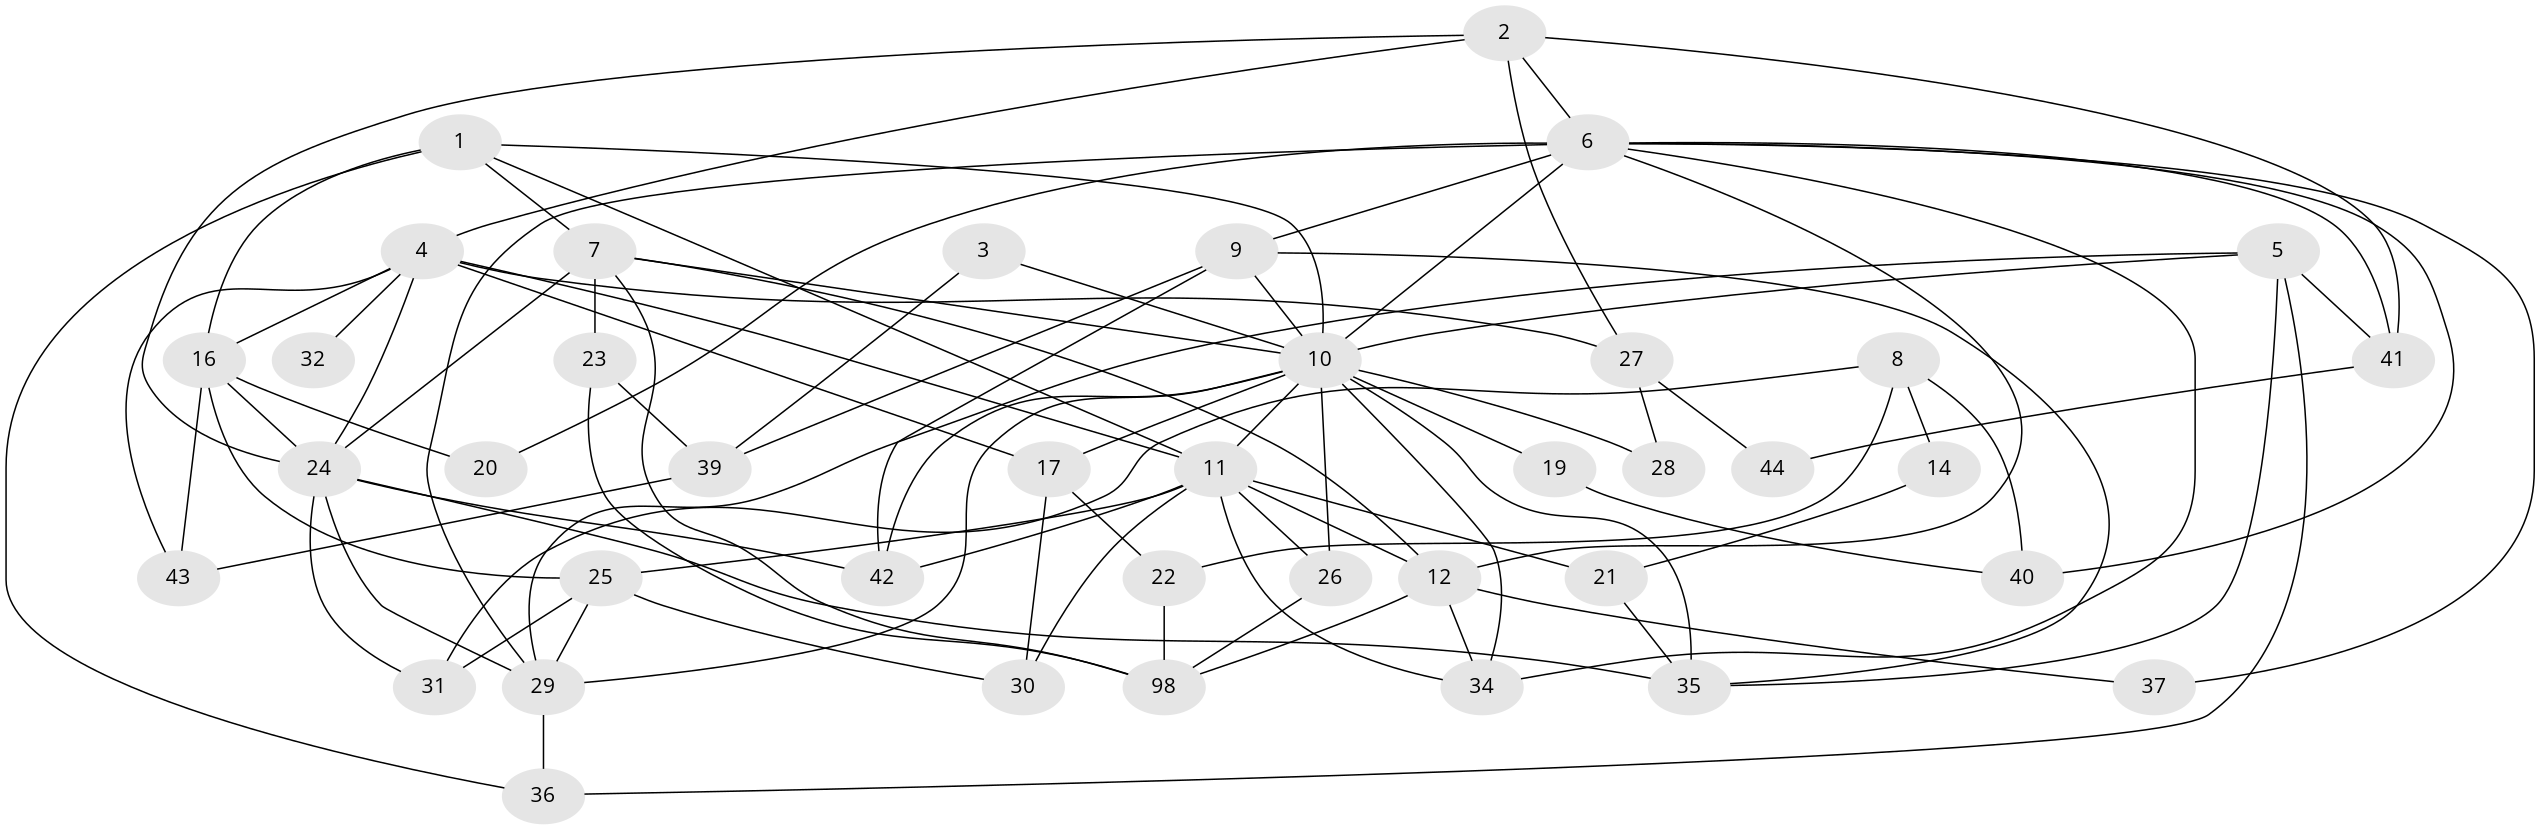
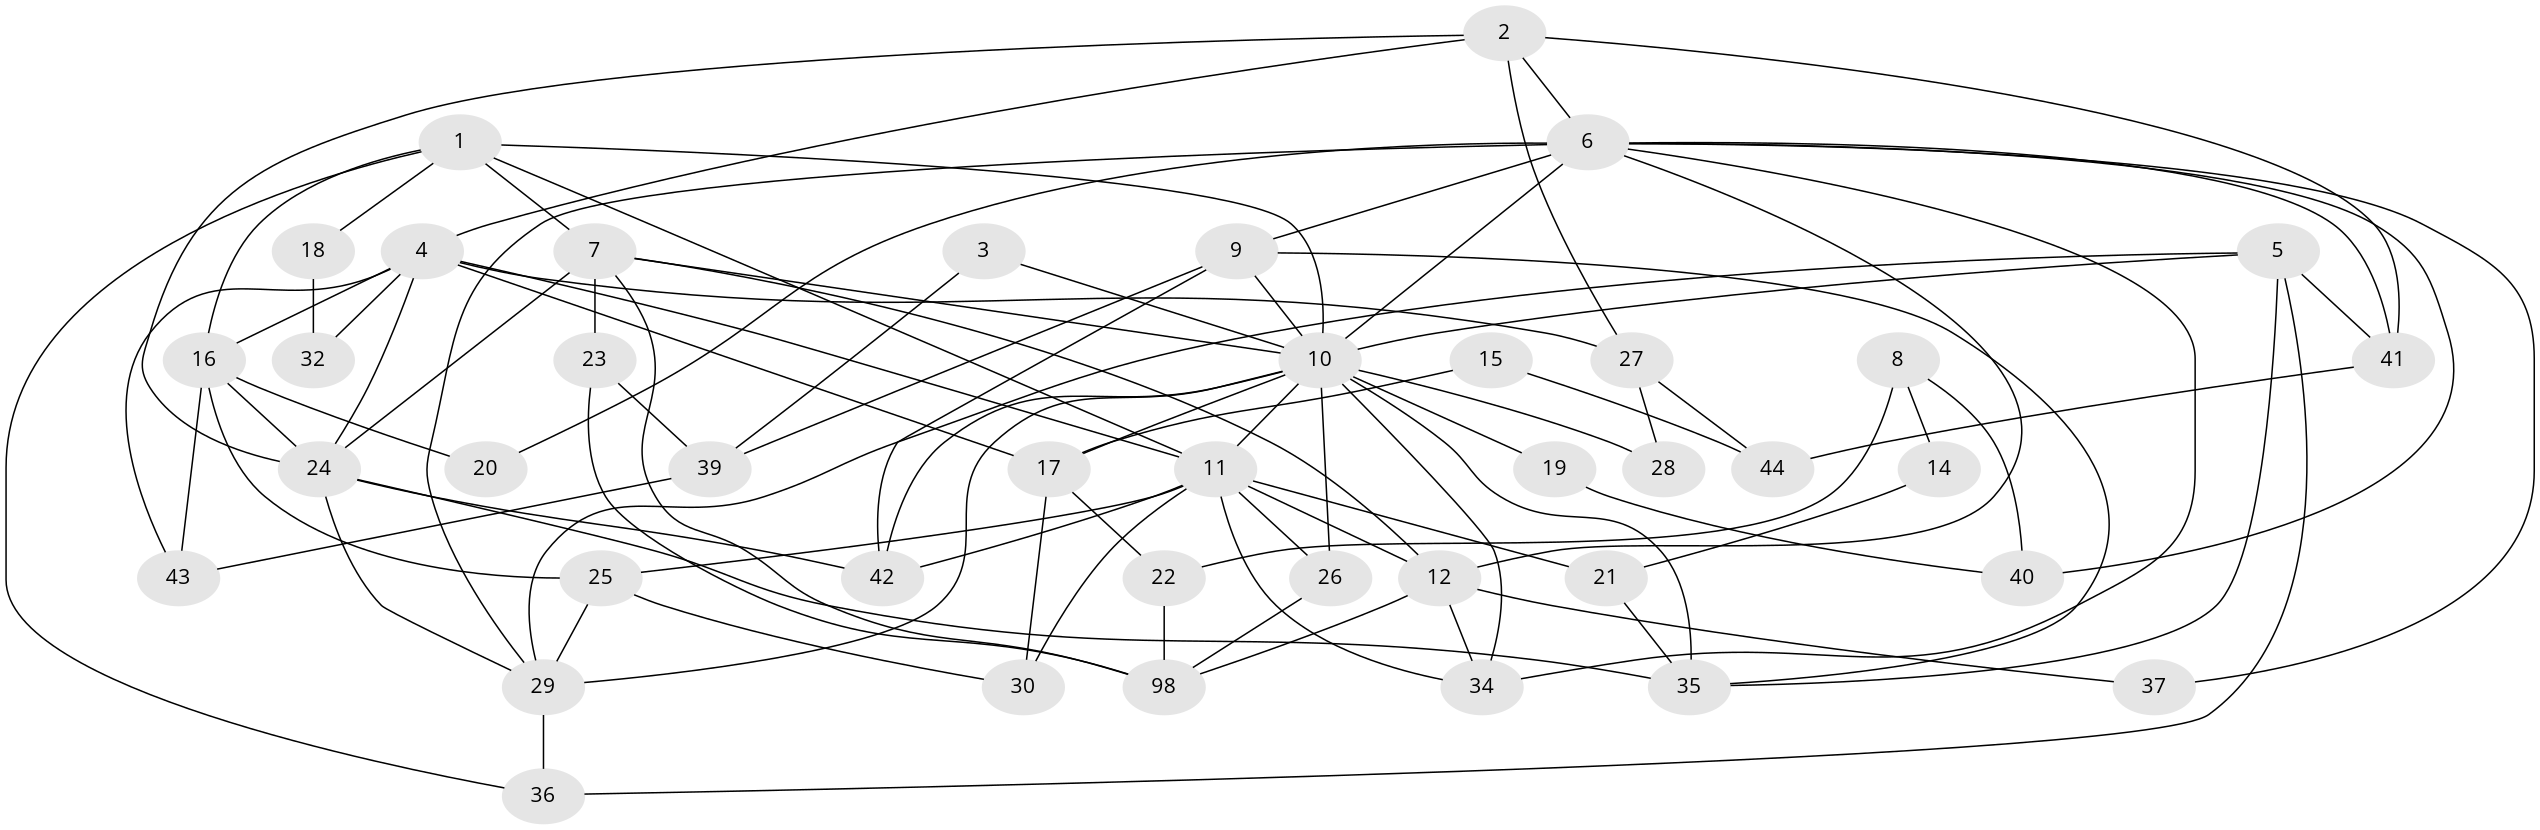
none -> (313, 251)
none -> (1491, 360)
(434, 687) -> none
